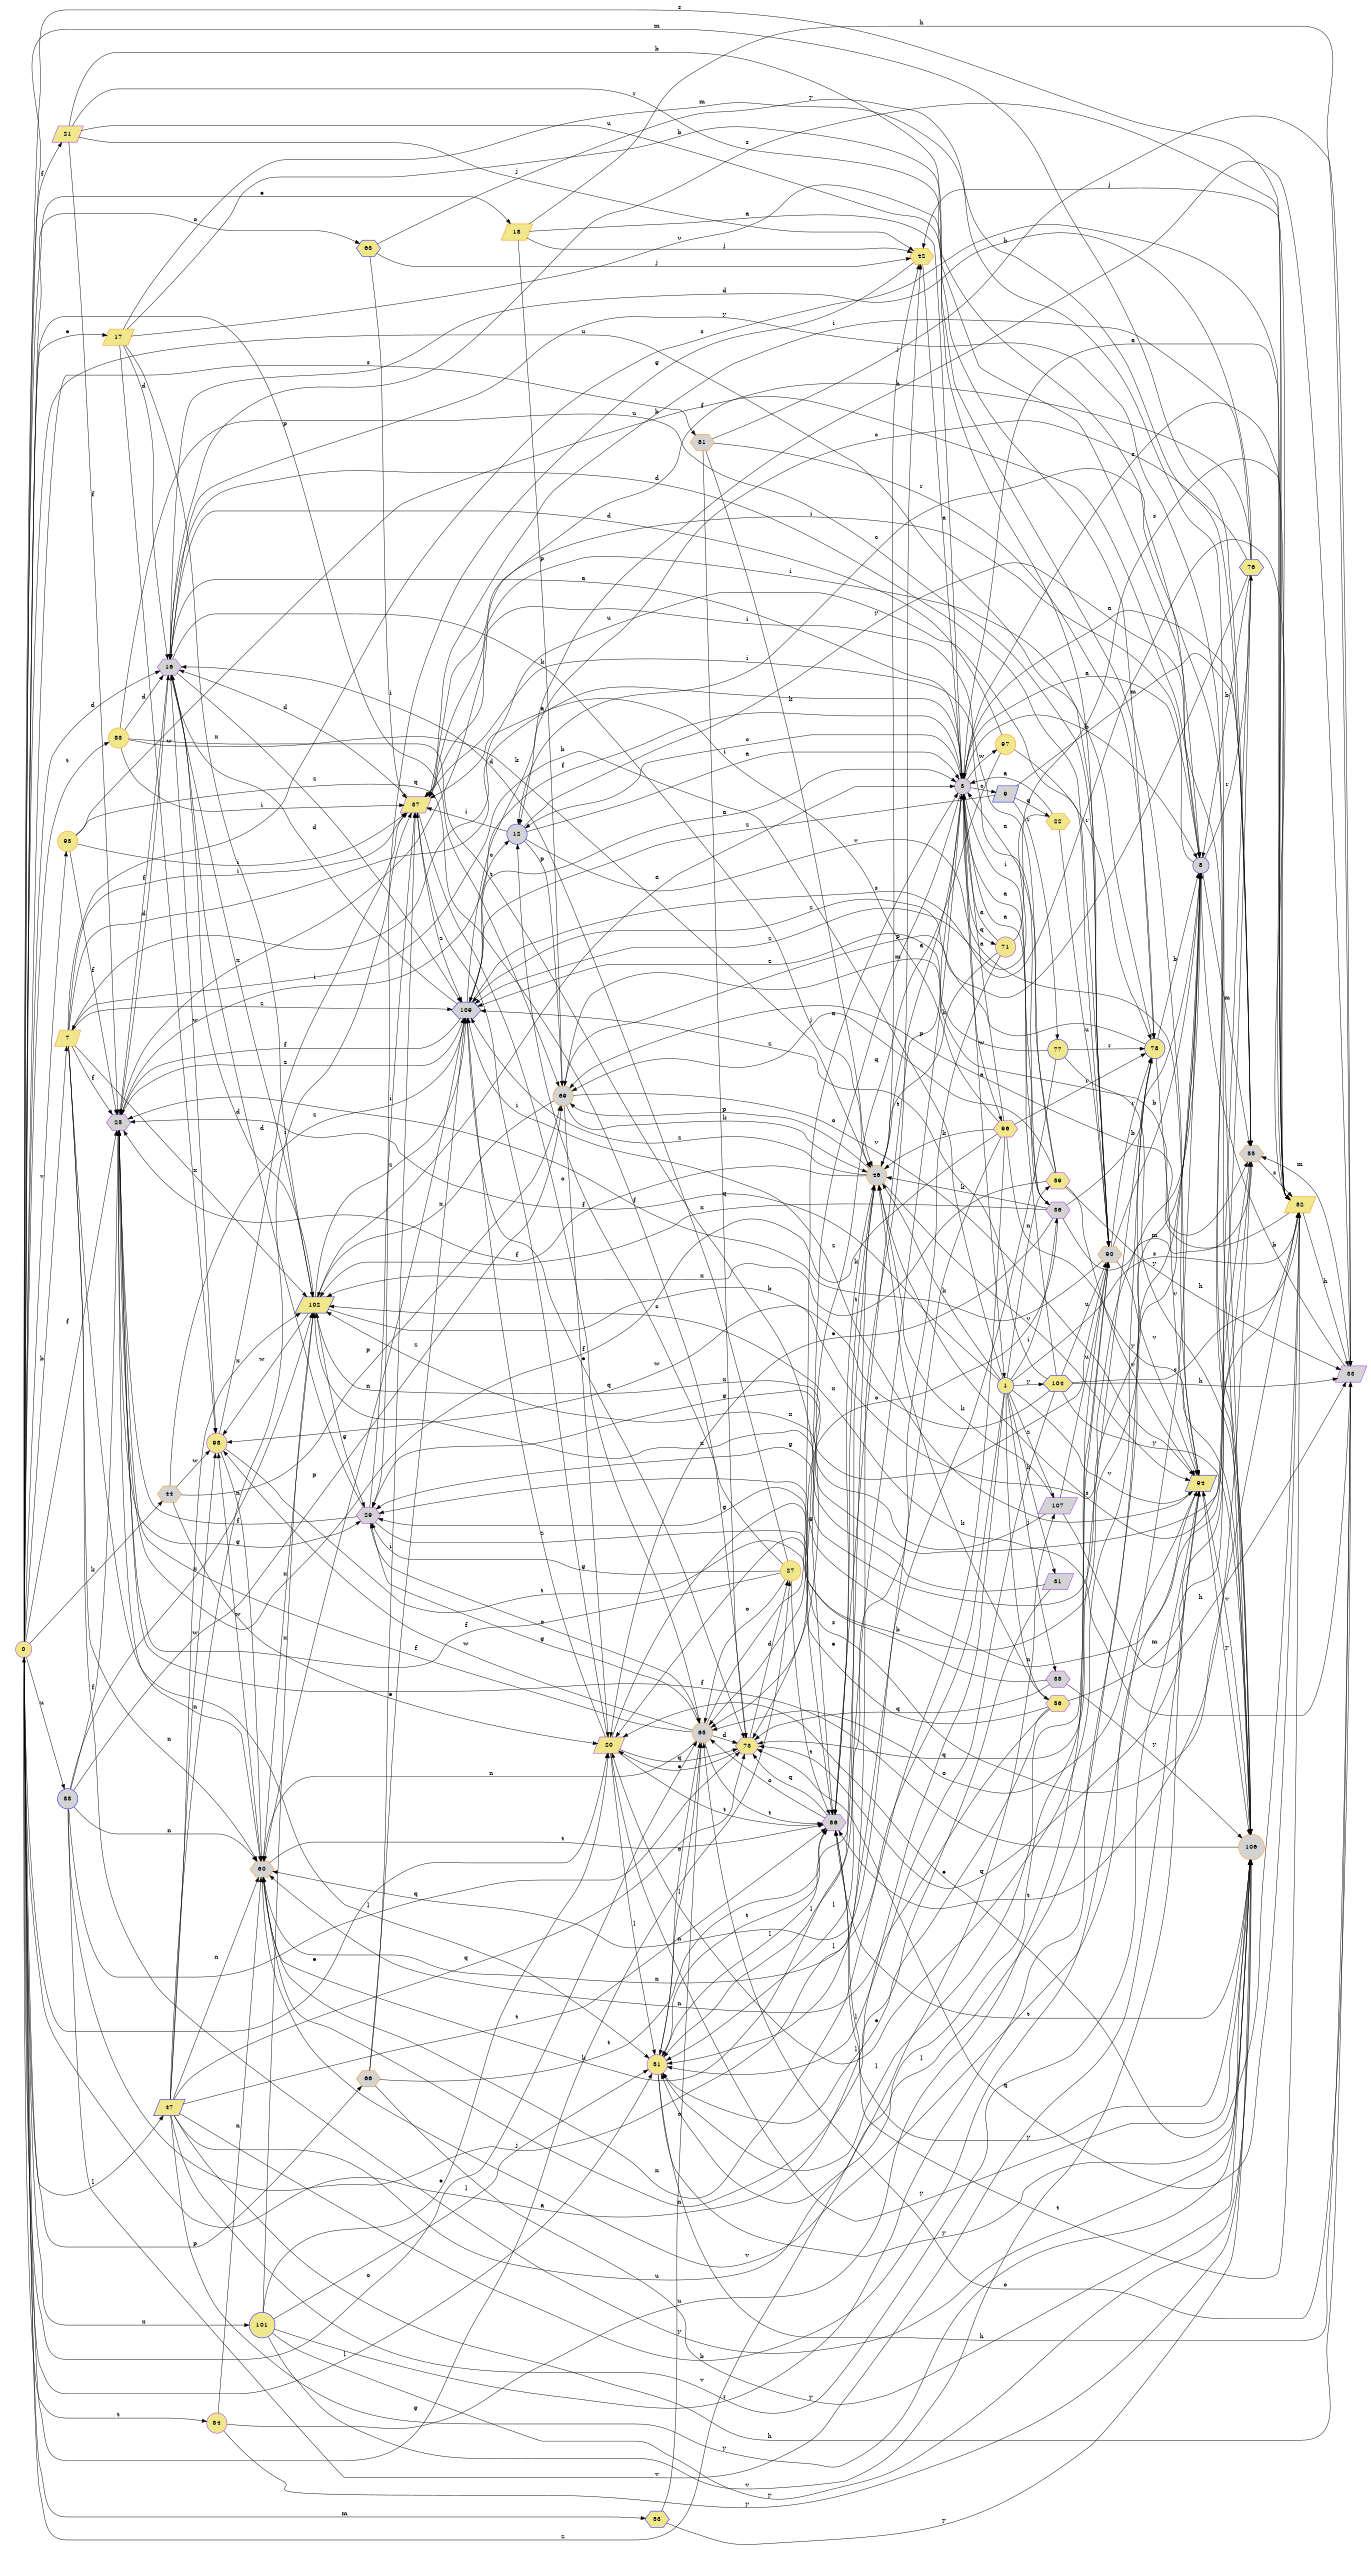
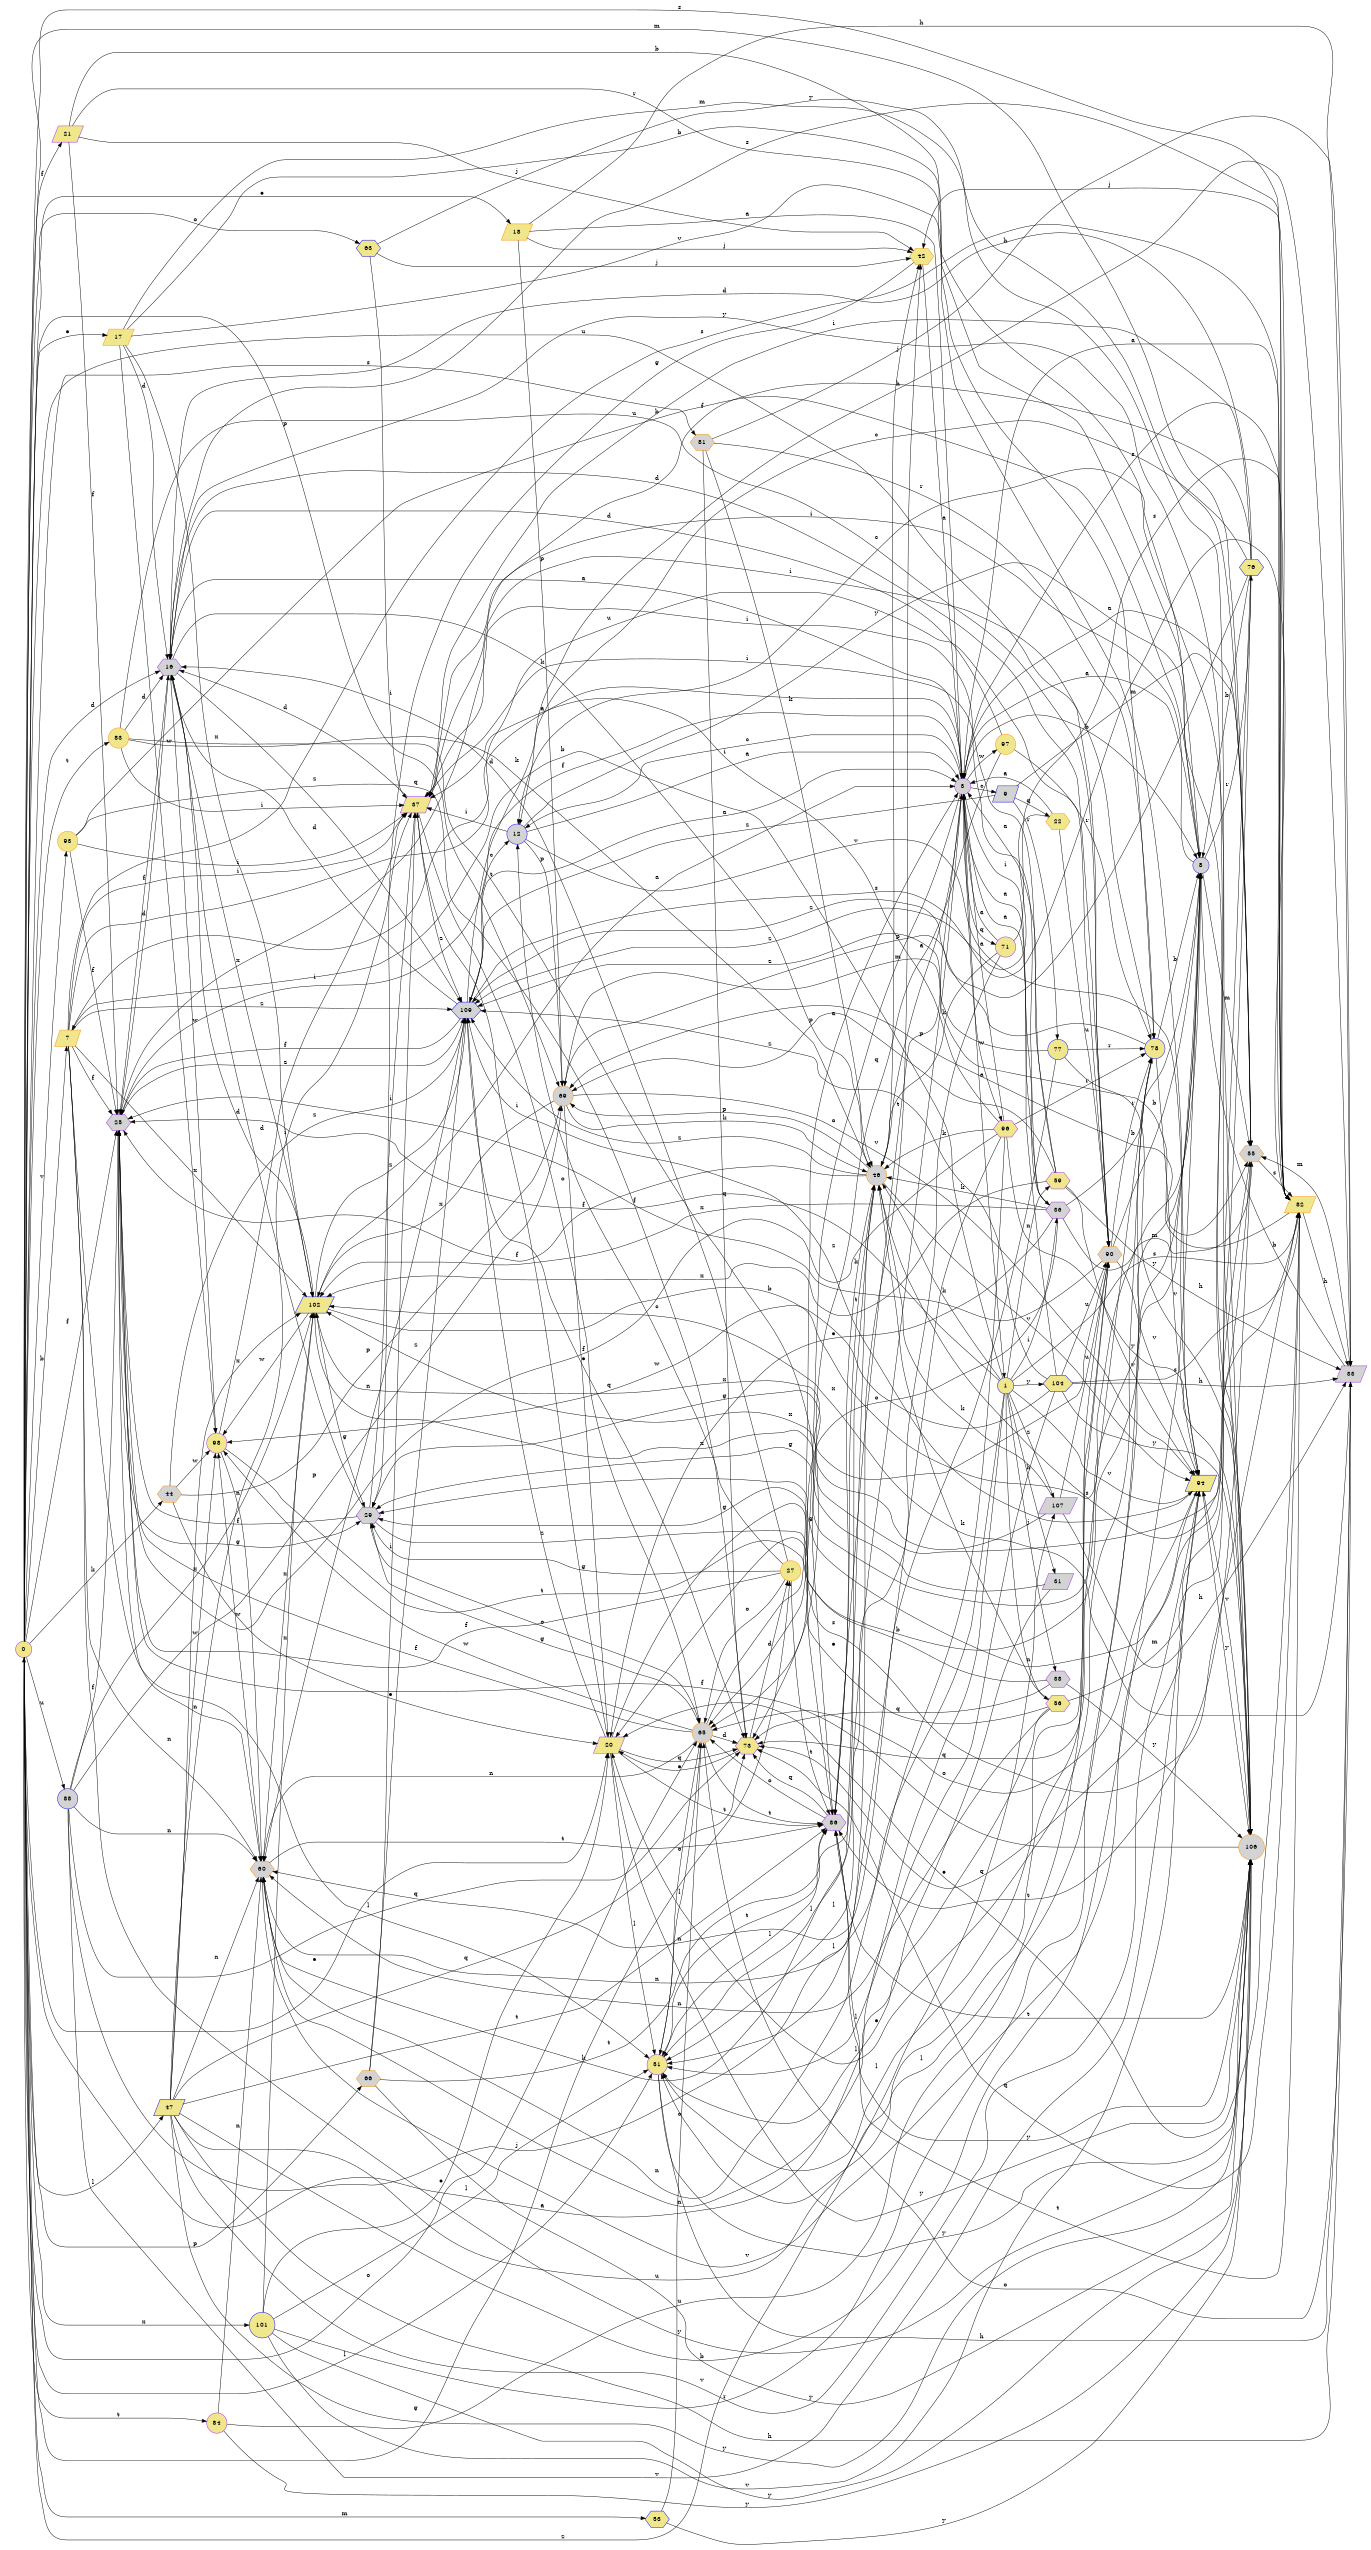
(957, 409) -> none
(811, 1020) -> (811, 1020)
